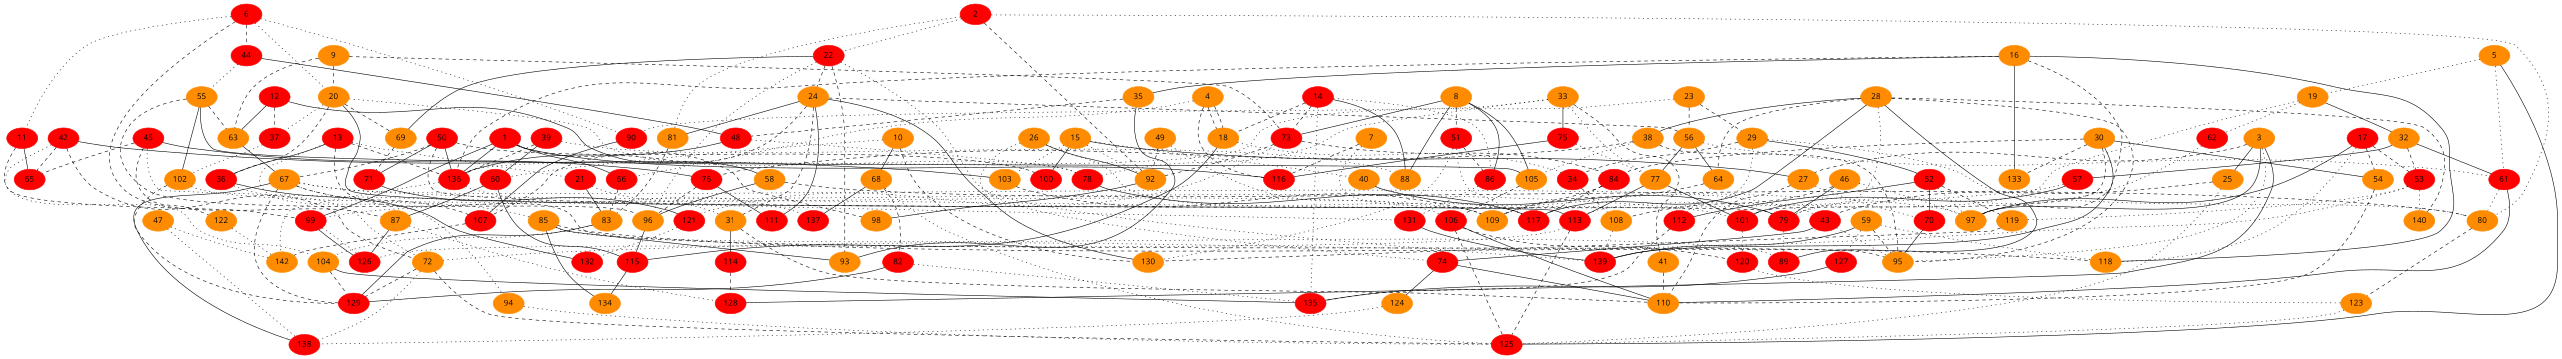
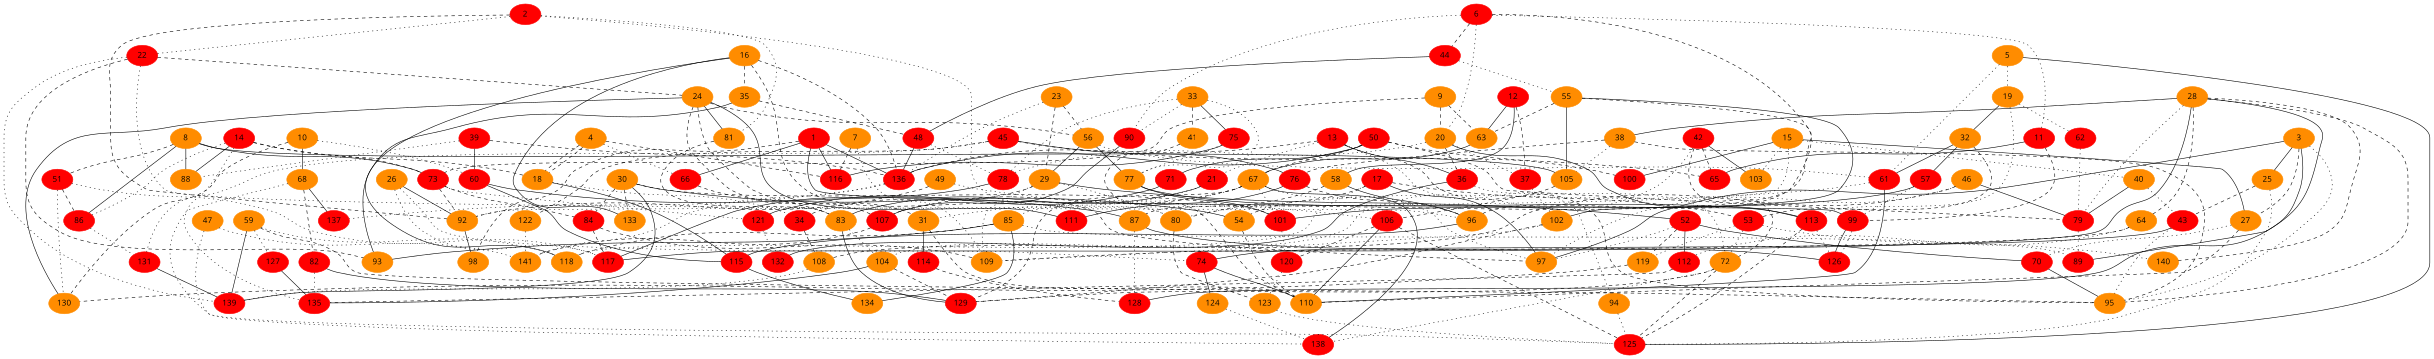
(1575, 66) -> (745, 76)
(401, 138) -> none
(1706, 162) -> (1066, 159)
(1249, 200) -> none
(282, 262) -> (525, 262)
